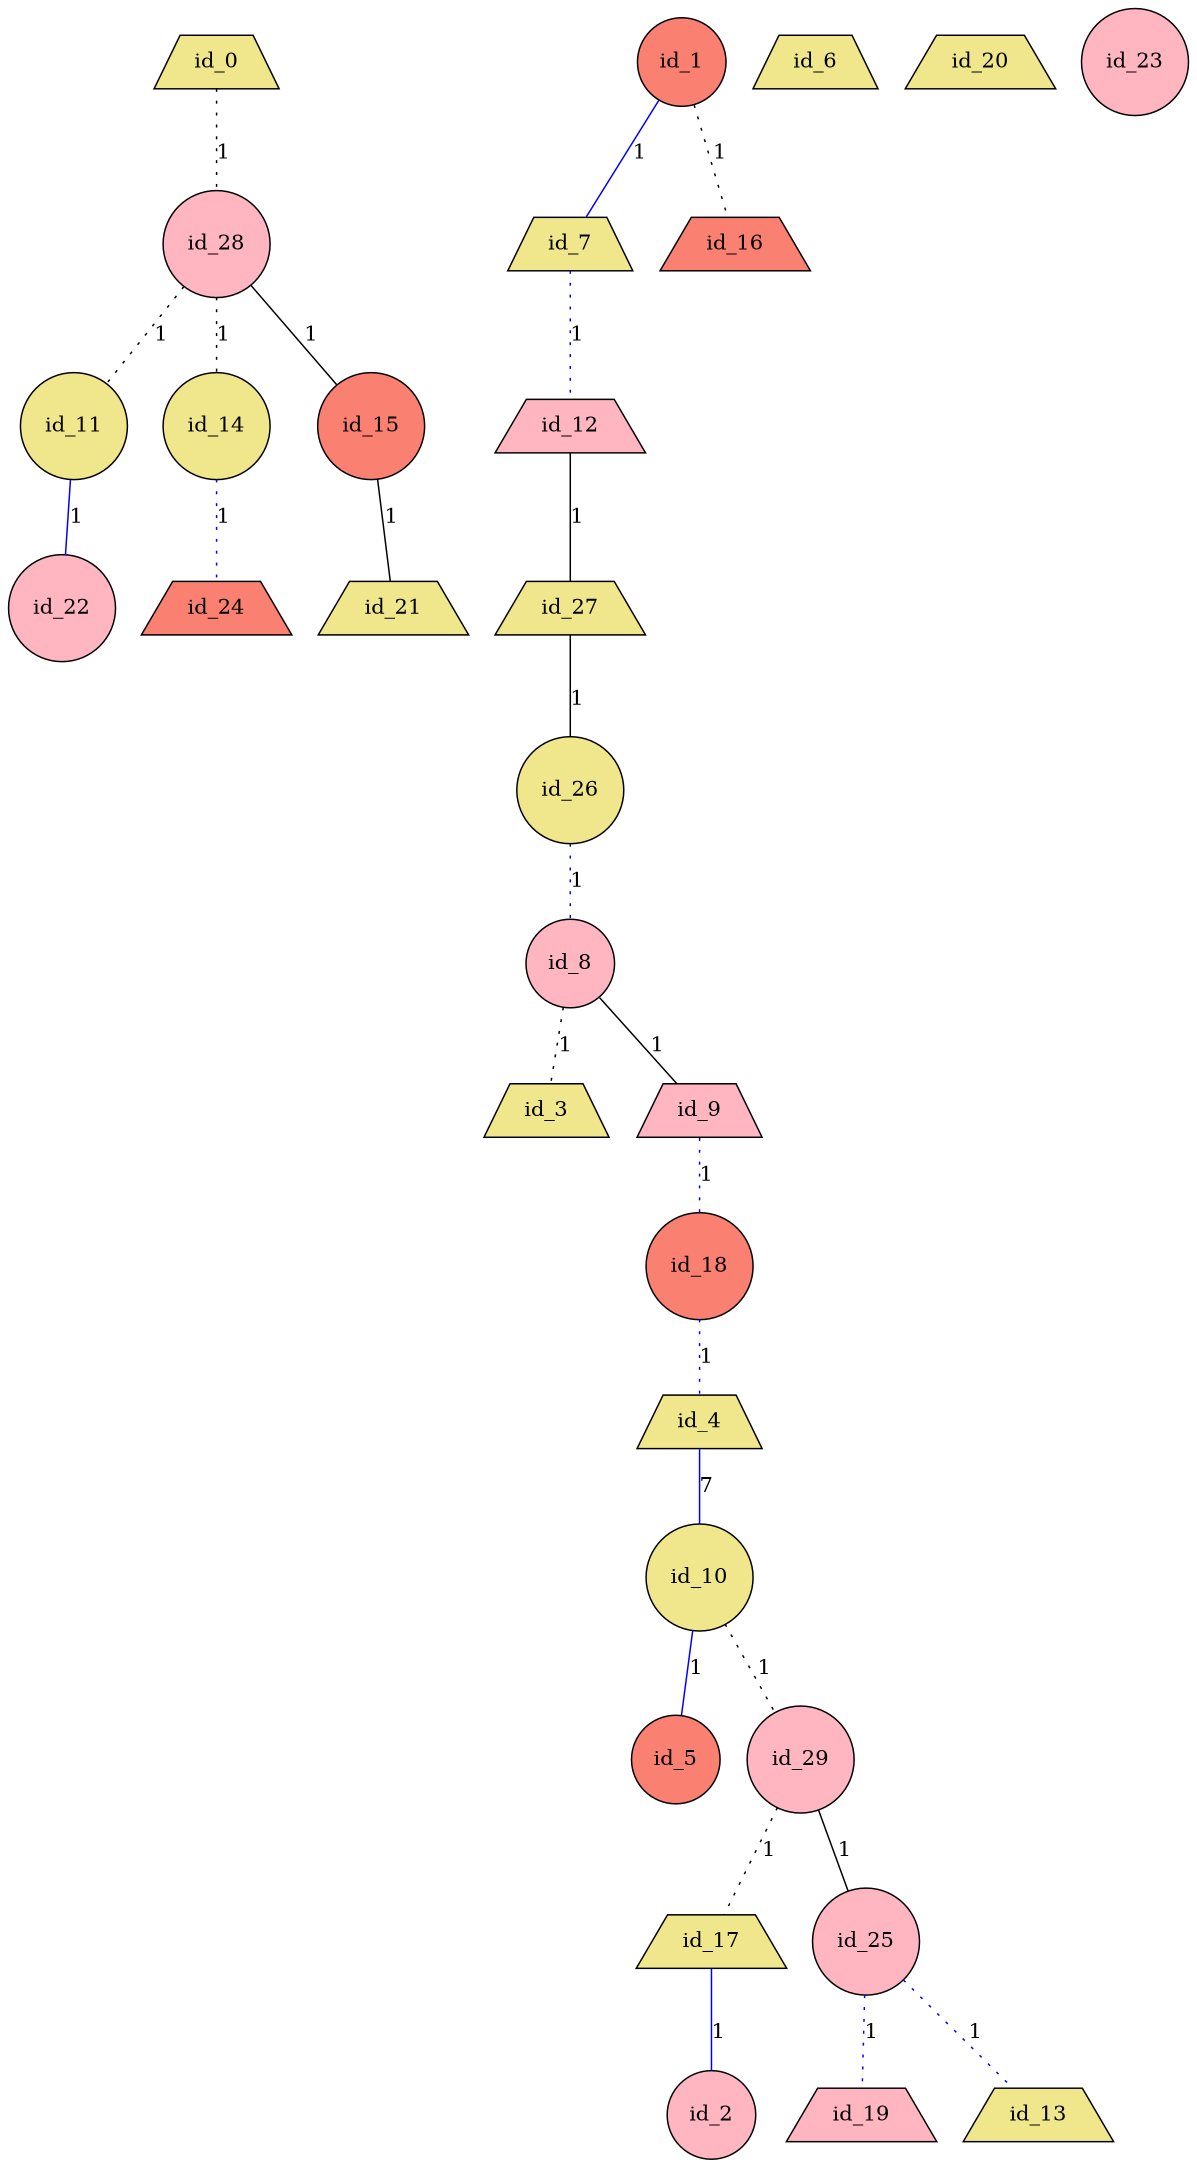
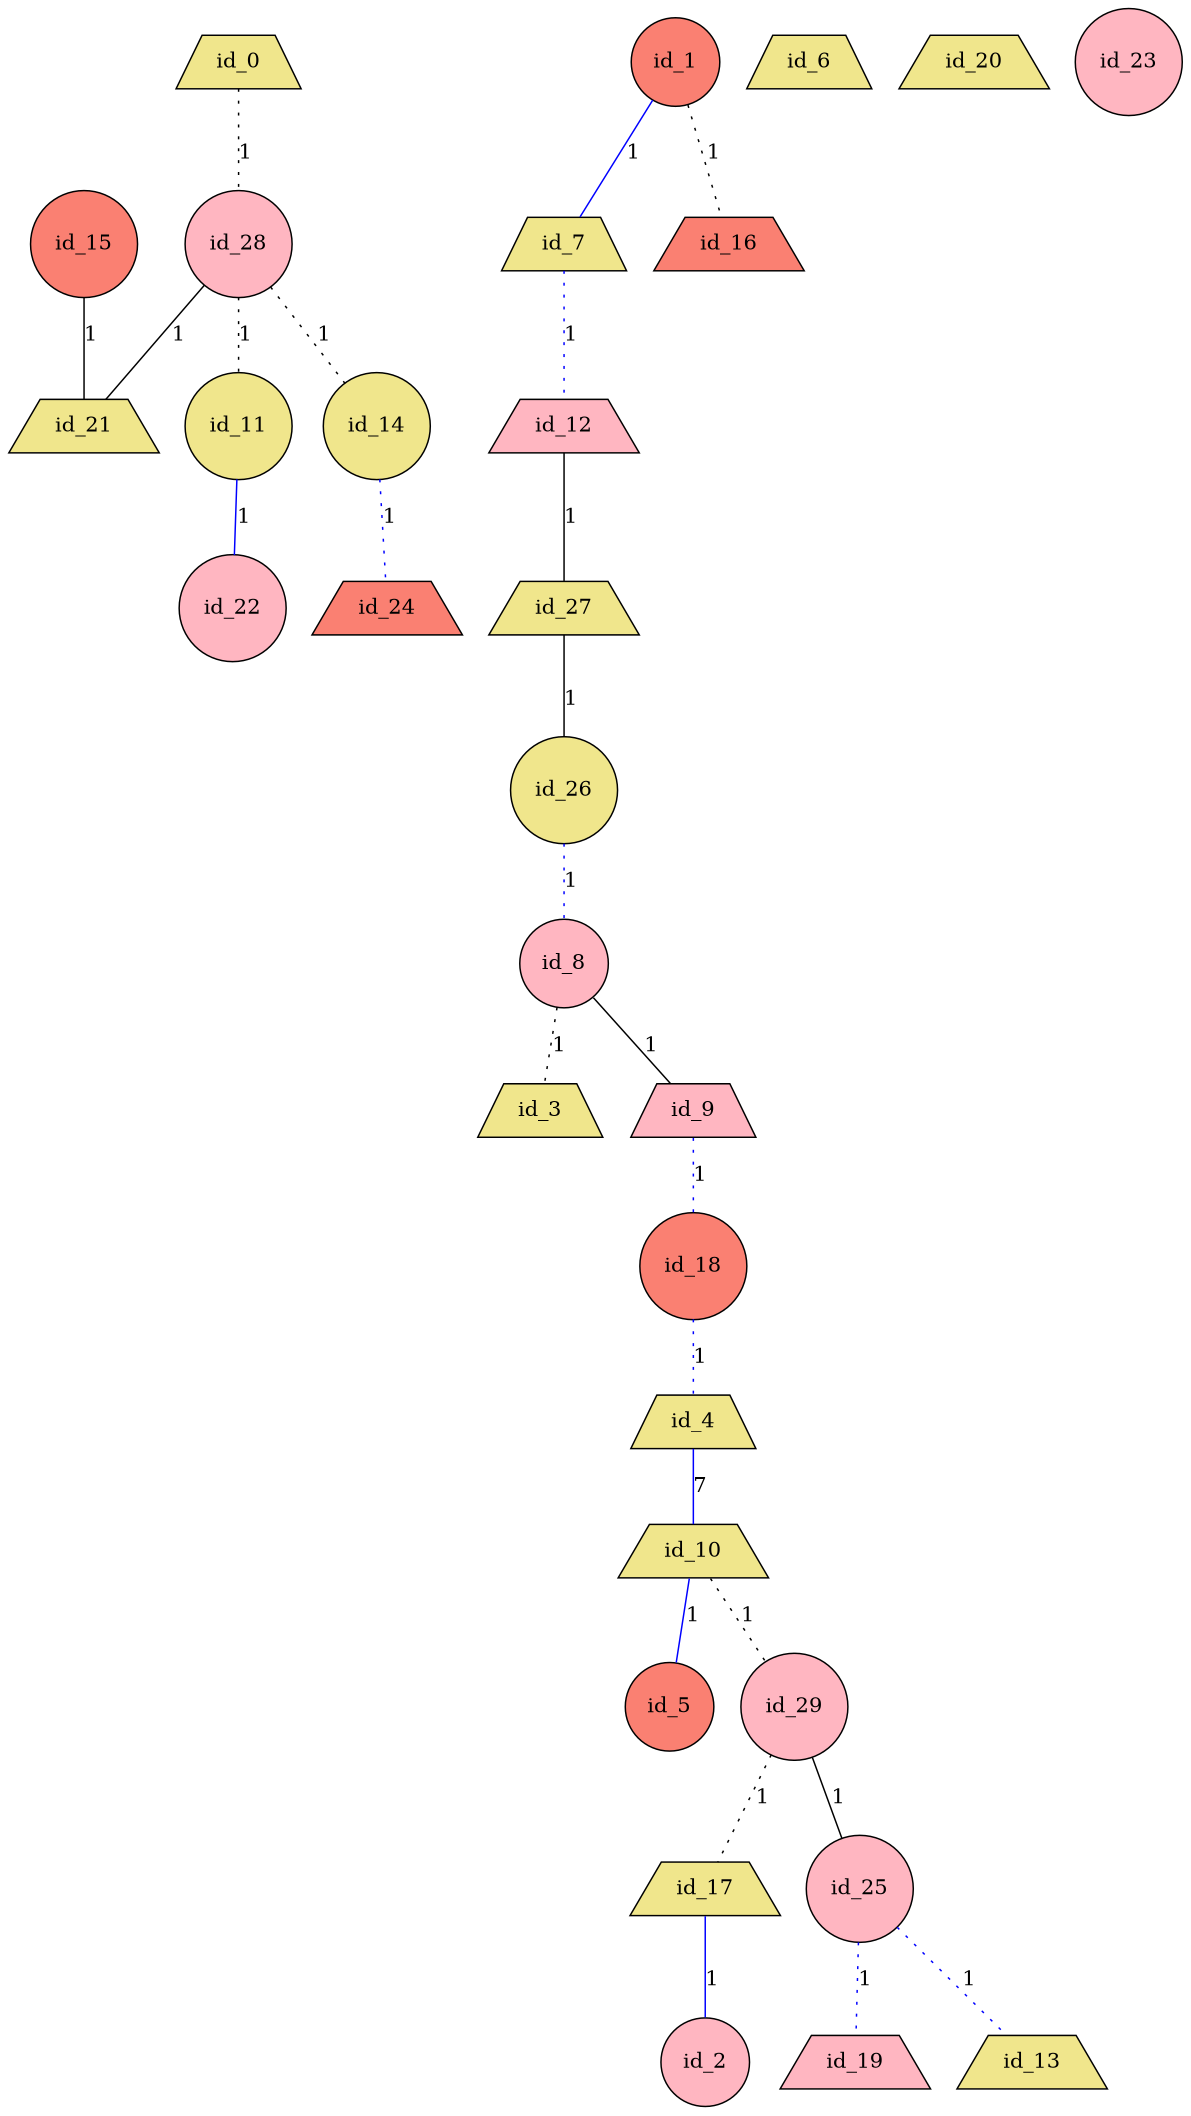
(294, 335) -> (155, 342)
(700, 1577) -> (693, 1551)
